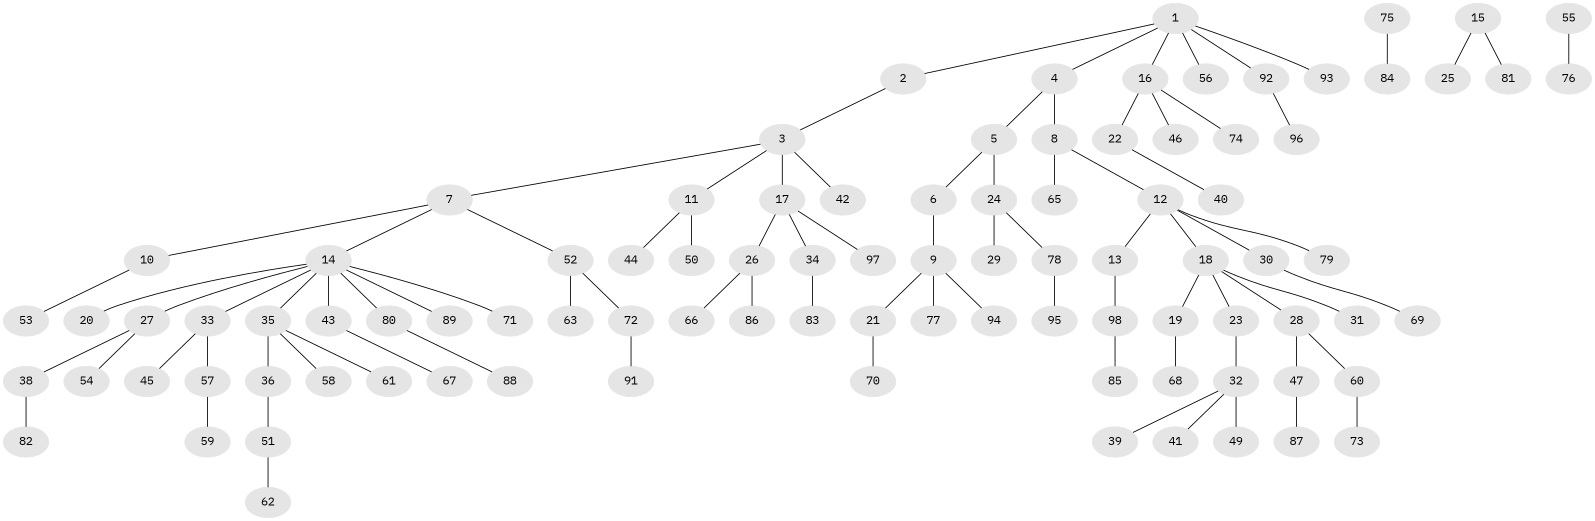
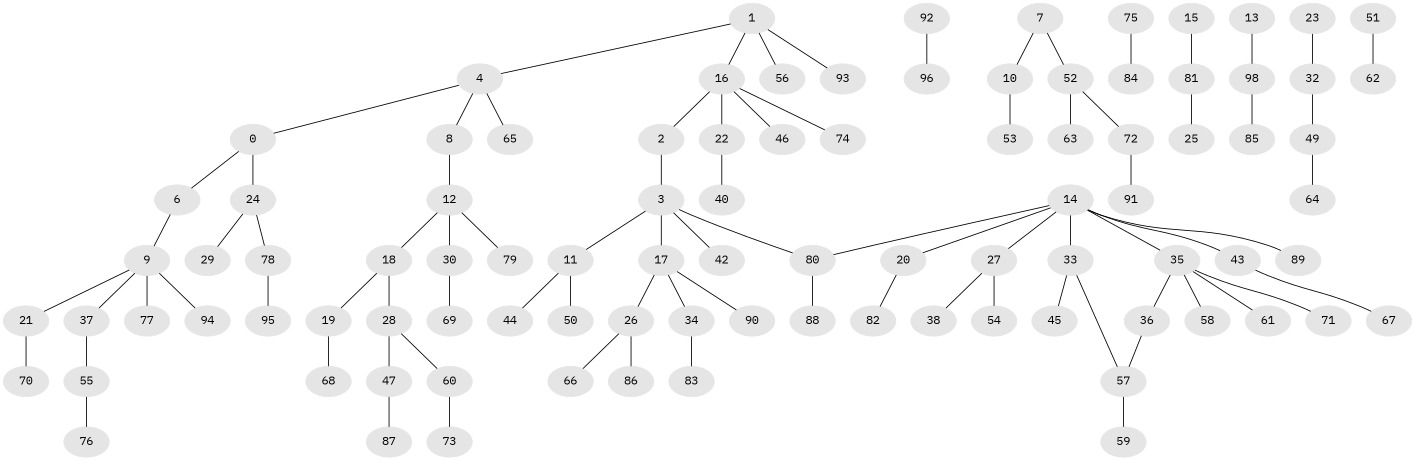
(1039, 49) -> (692, 109)
(1221, 49) -> none
(1463, 49) -> (1192, 109)
(994, 139) -> (253, 139)
(616, 170) -> (735, 232)
(1055, 170) -> (495, 109)
none -> (1313, 200)
(389, 230) -> none
(1138, 230) -> none
(873, 260) -> (752, 321)
(422, 286) -> (1253, 291)
(1221, 291) -> none
none -> (87, 321)
(1357, 321) -> none
(26, 412) -> (888, 291)
(268, 412) -> (1135, 351)
(1115, 442) -> none
(1176, 442) -> none
